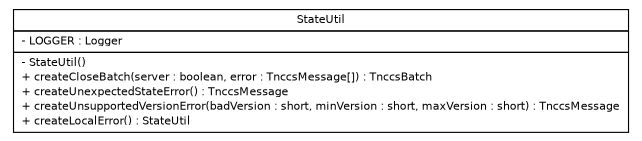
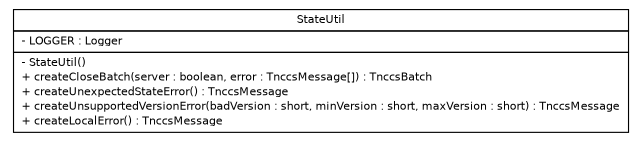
(106, 121) -> (122, 121)
